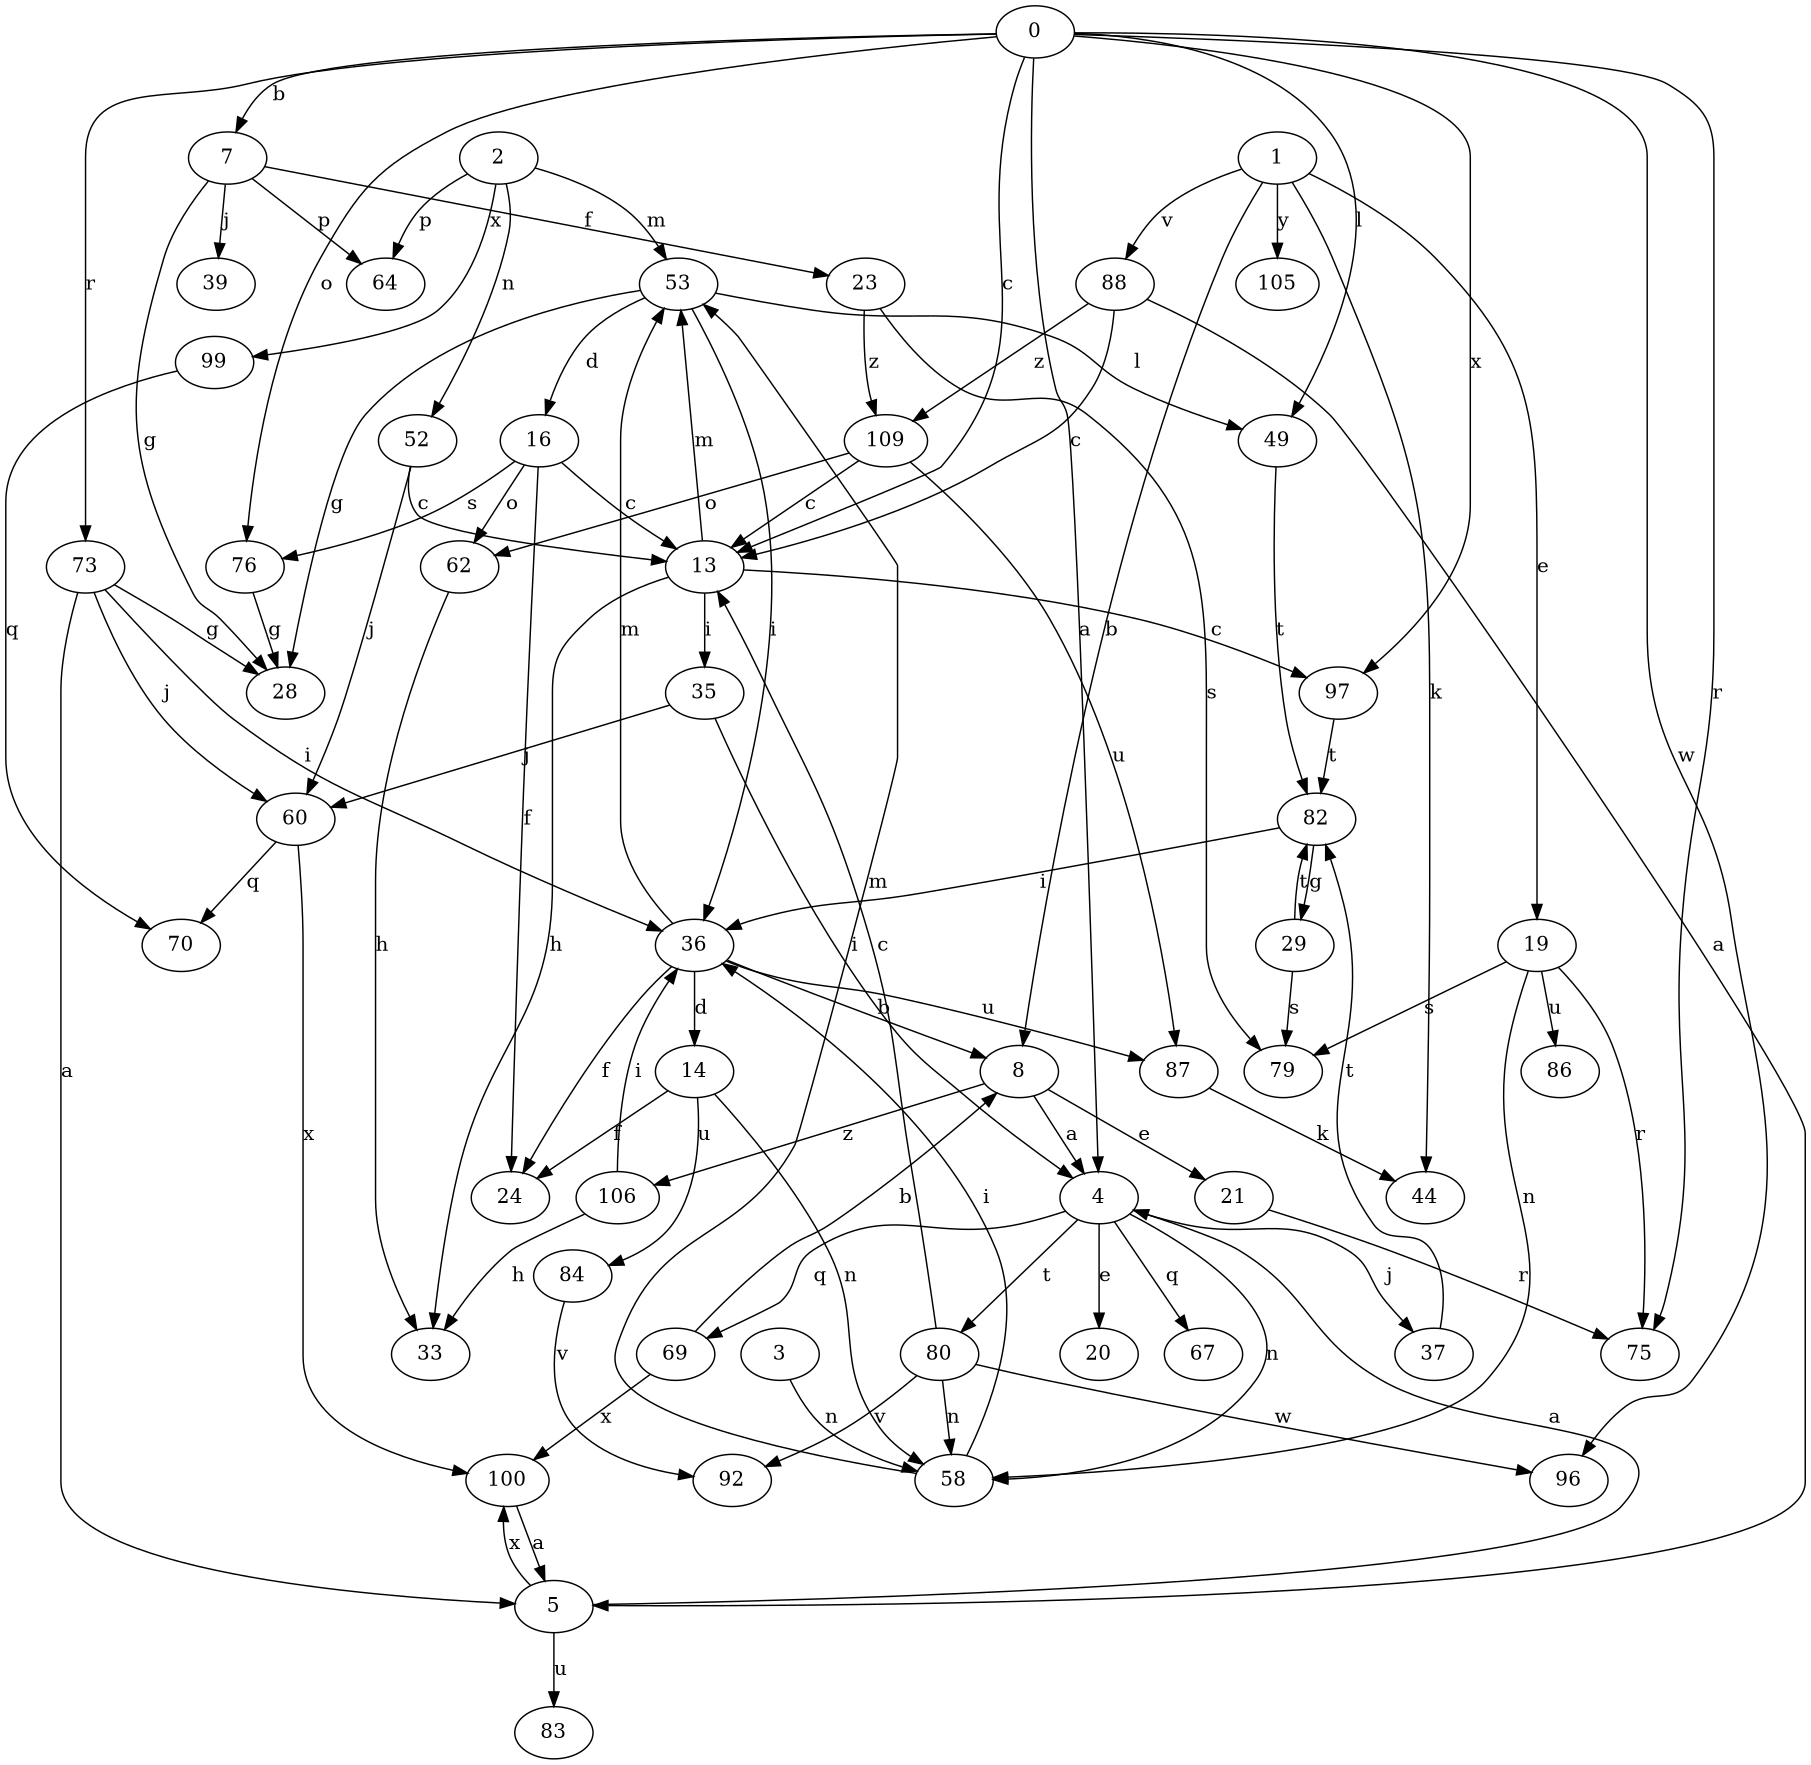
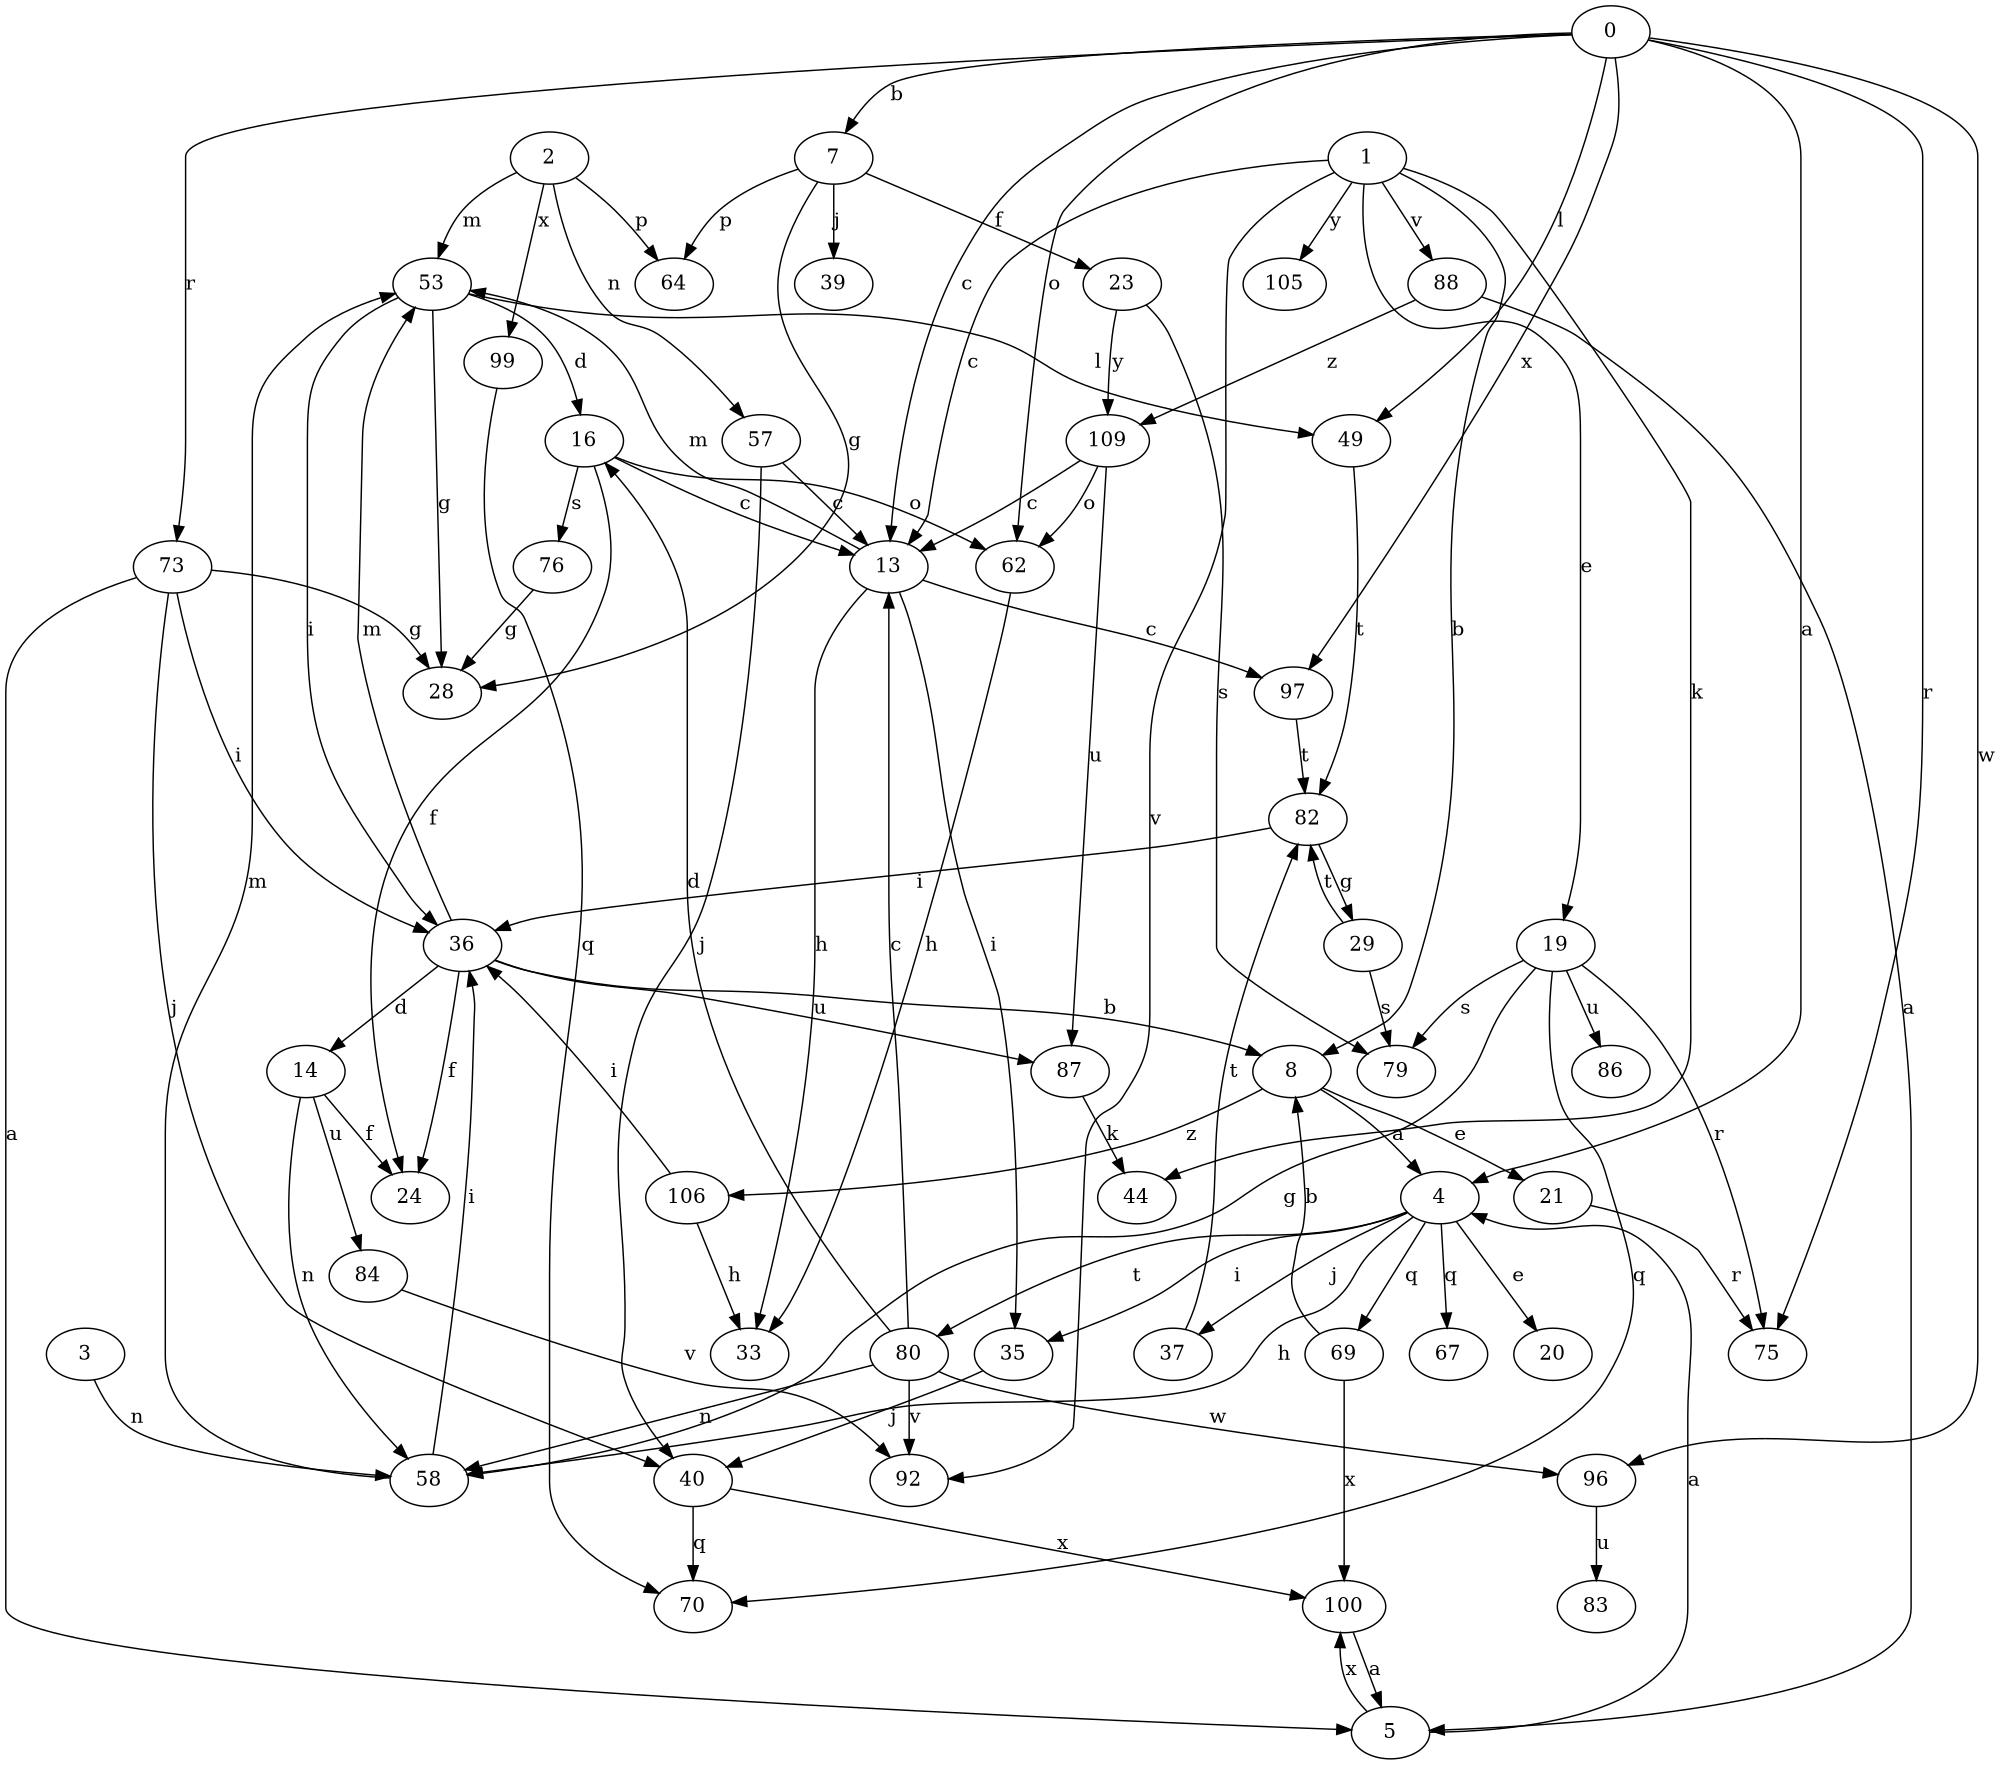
(492, 114) -> (1154, 137)
(874, 363) -> (1119, 363)
(418, 441) -> (761, 441)
(973, 476) -> (1042, 237)
none -> (1150, 803)
(296, 819) -> (693, 1480)
none -> (696, 965)
(852, 972) -> (1227, 1253)
(1530, 1198) -> (1291, 1198)
(1273, 1354) -> (1285, 1354)
none -> (1404, 1493)
(554, 1662) -> (1596, 1536)
